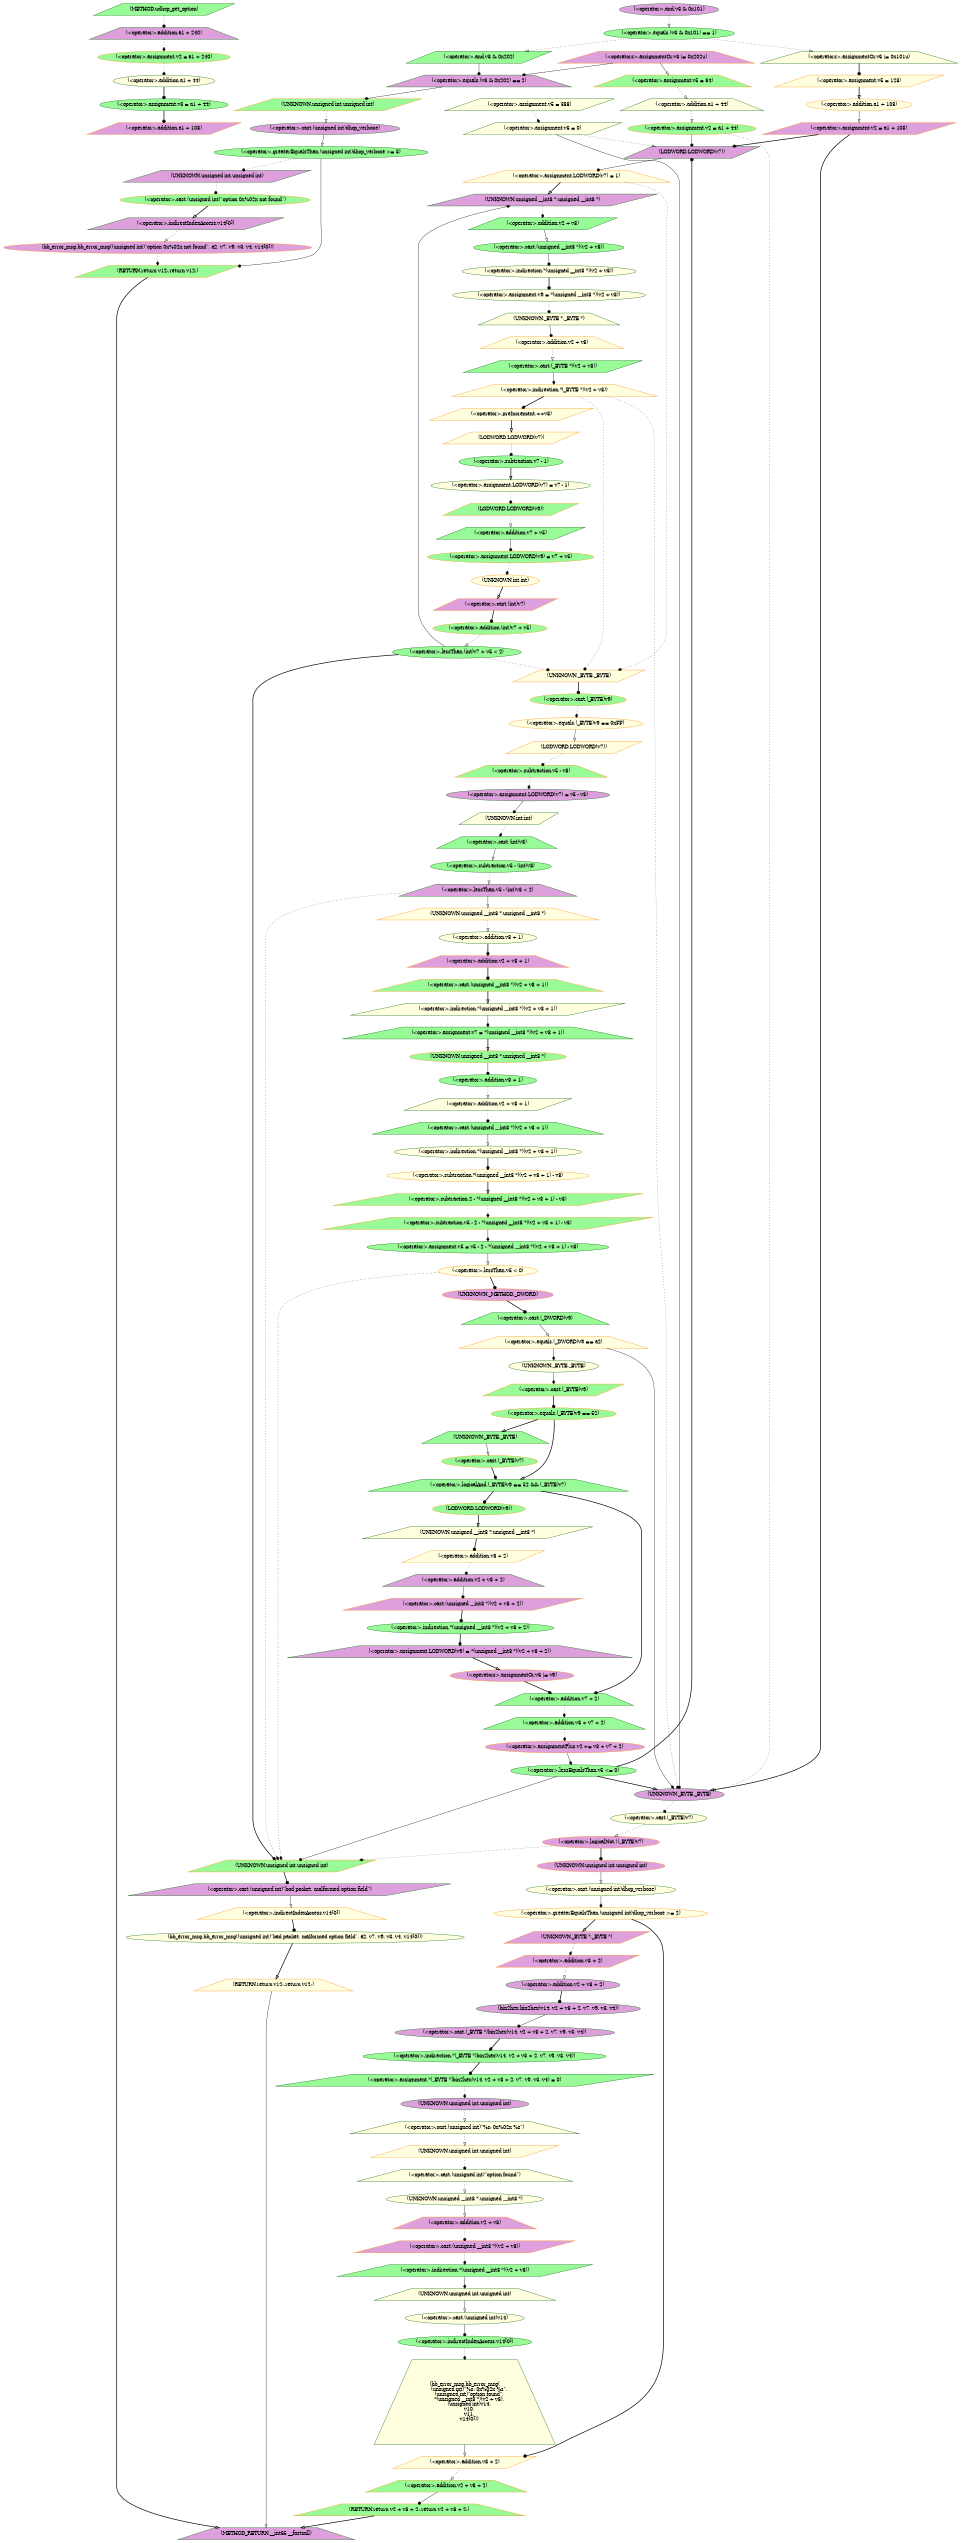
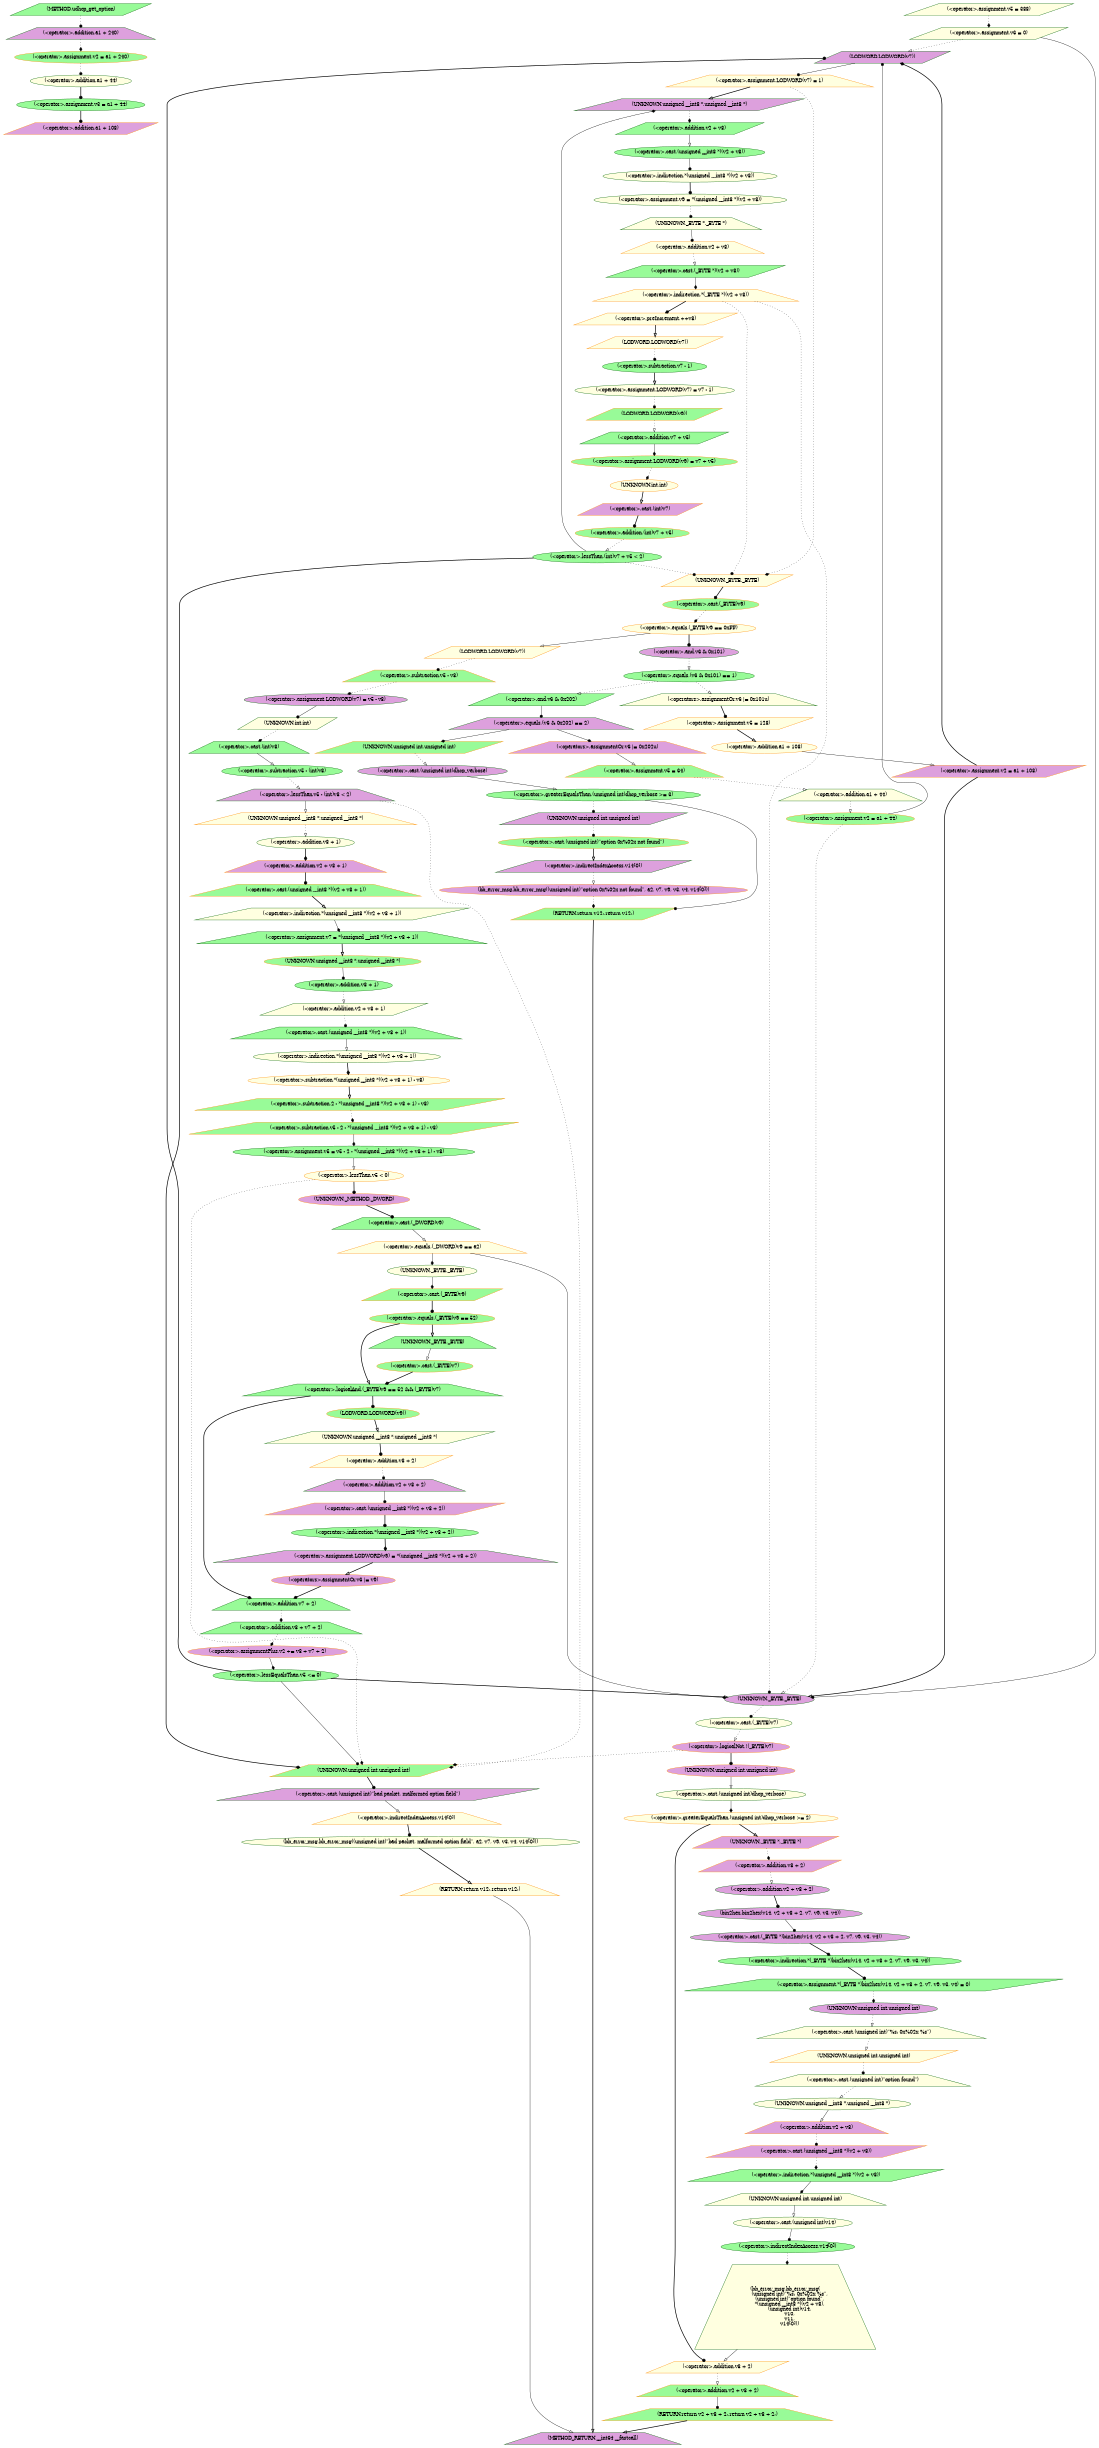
(570, 69) -> (572, 735)
(511, 544) -> (654, 448)
none -> (689, 639)
(266, 2534) -> (593, 2439)
